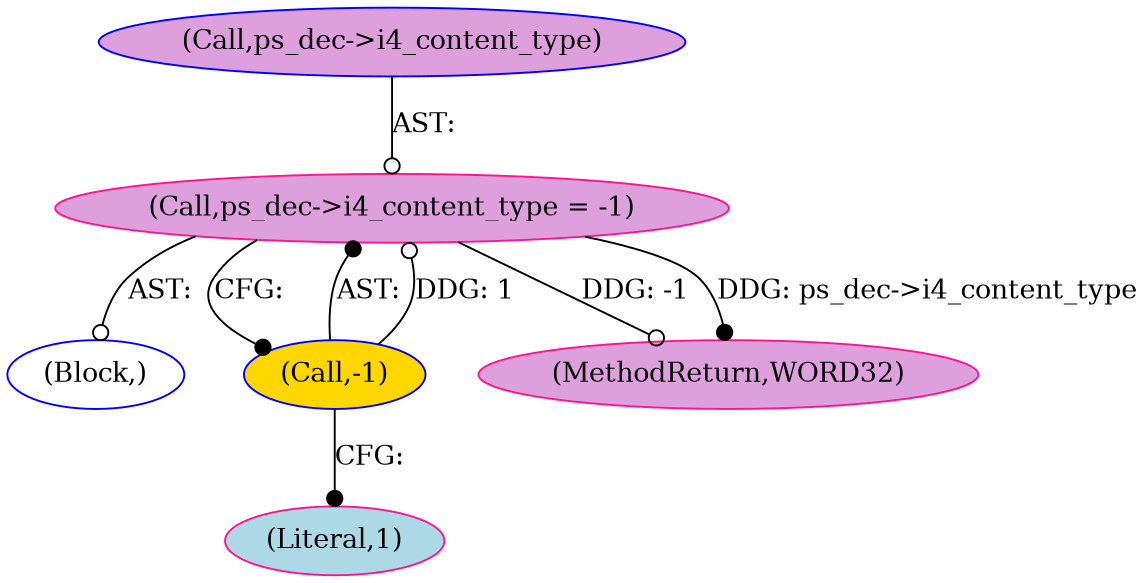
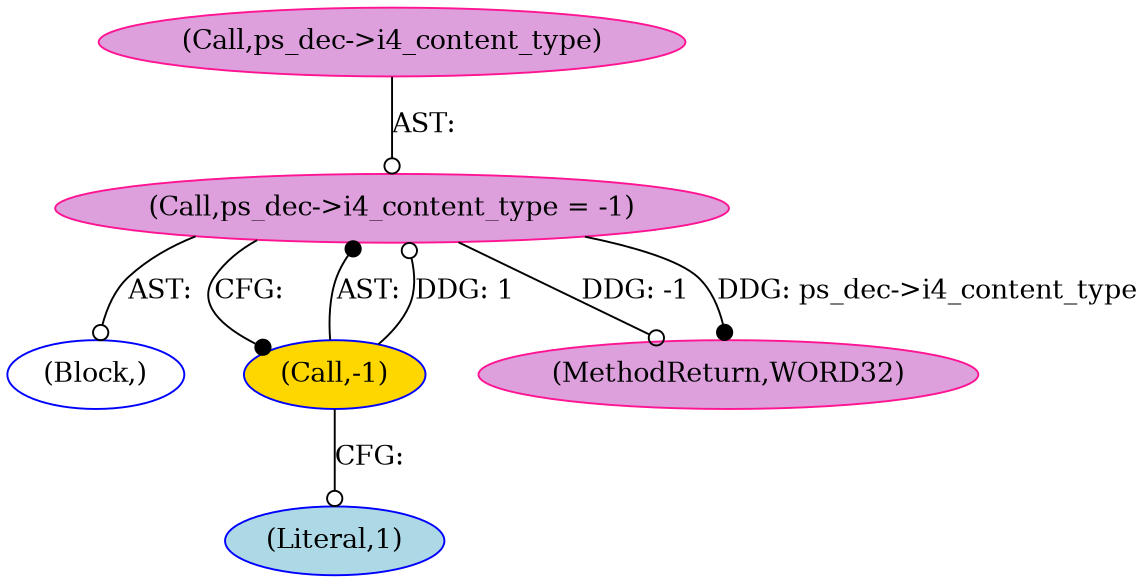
(392, 42) -> (392, 42)
(335, 450) -> (335, 450)
(335, 541) -> (335, 541)
